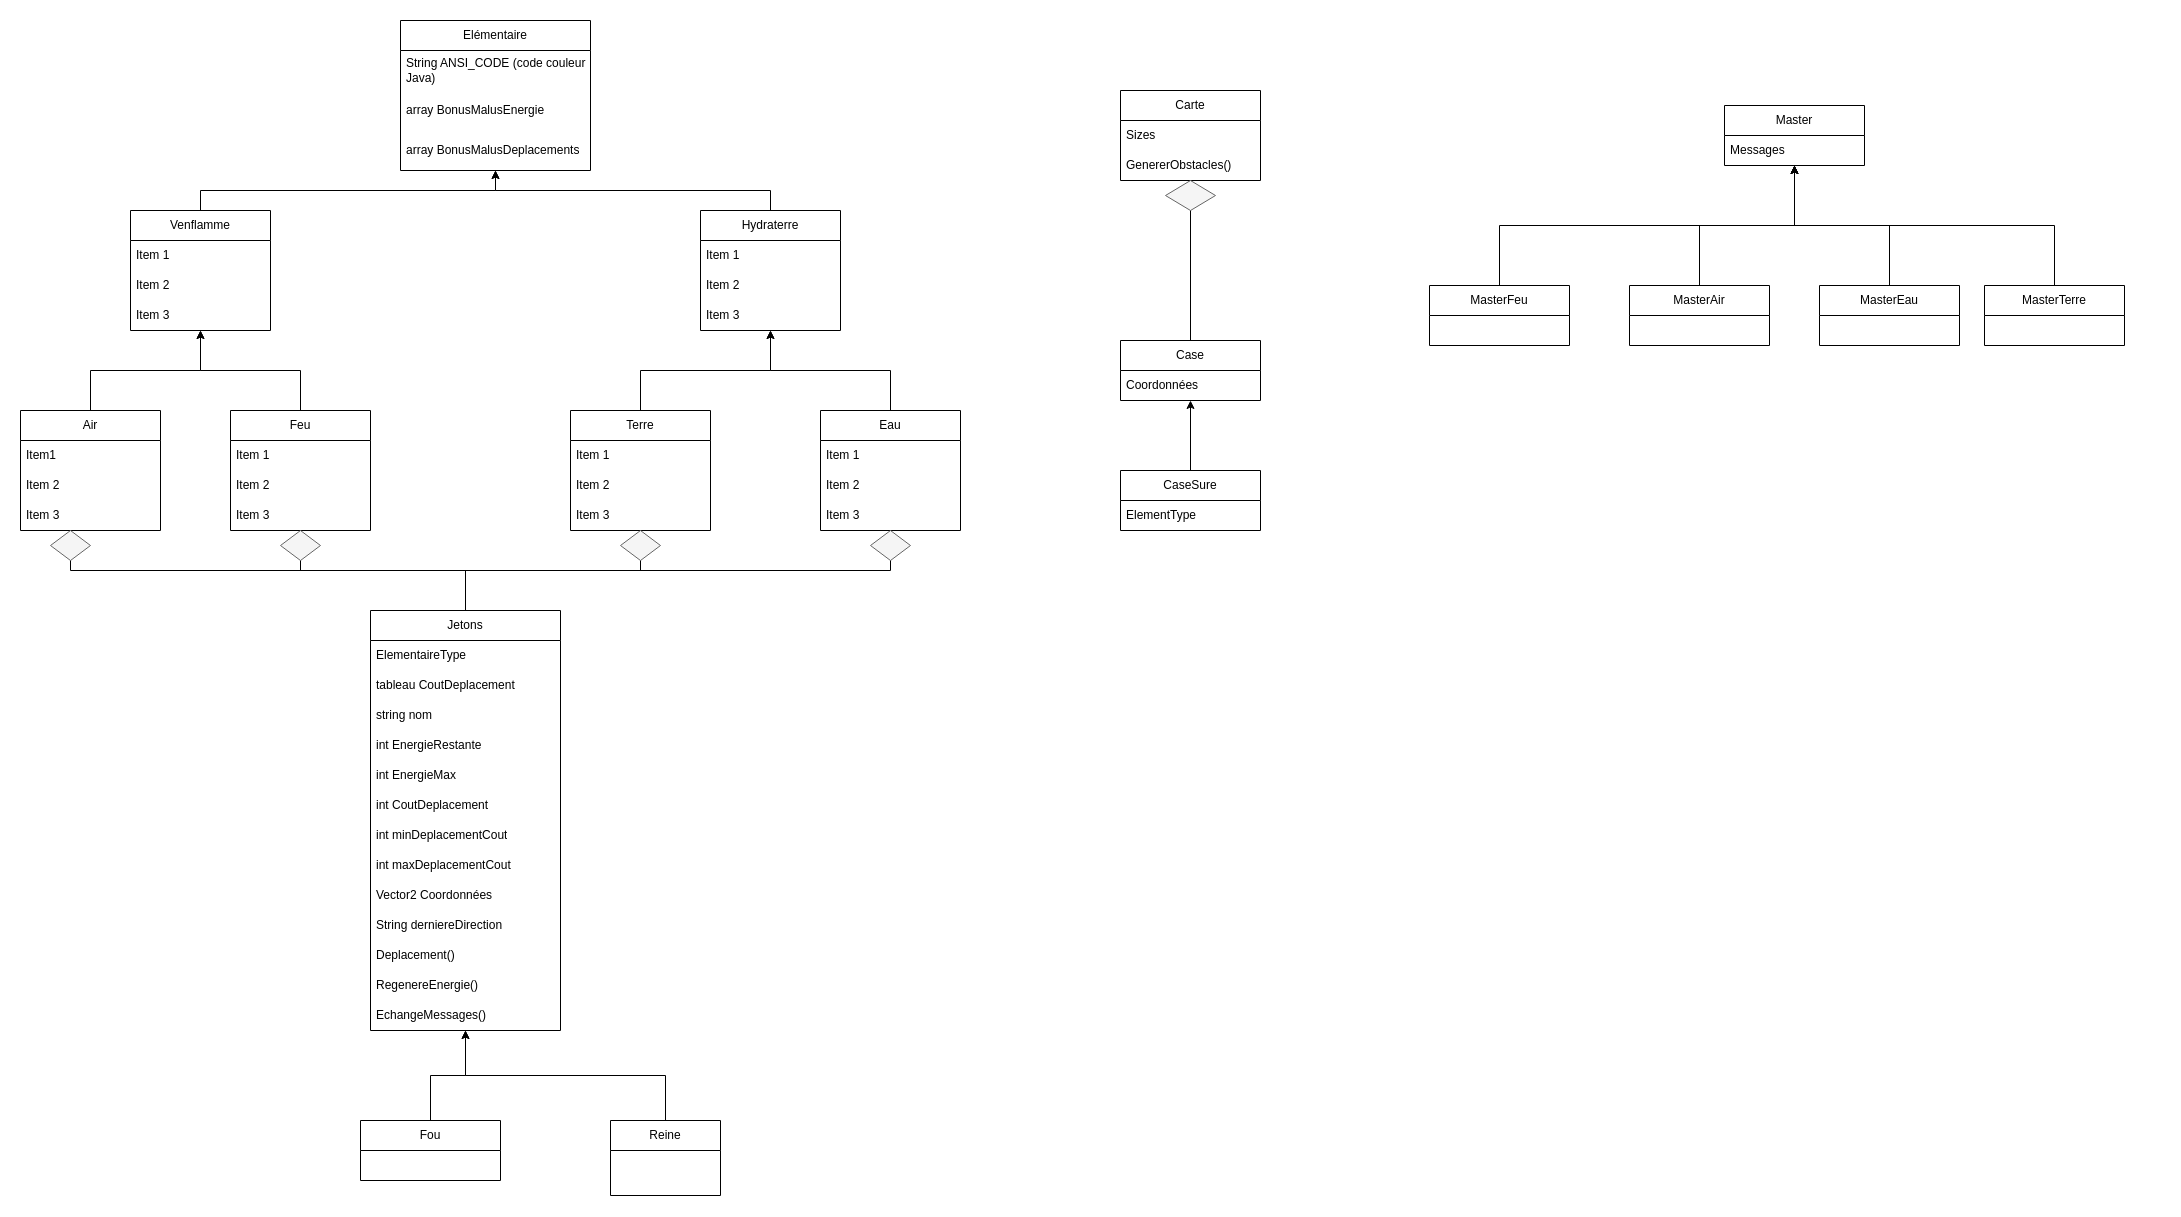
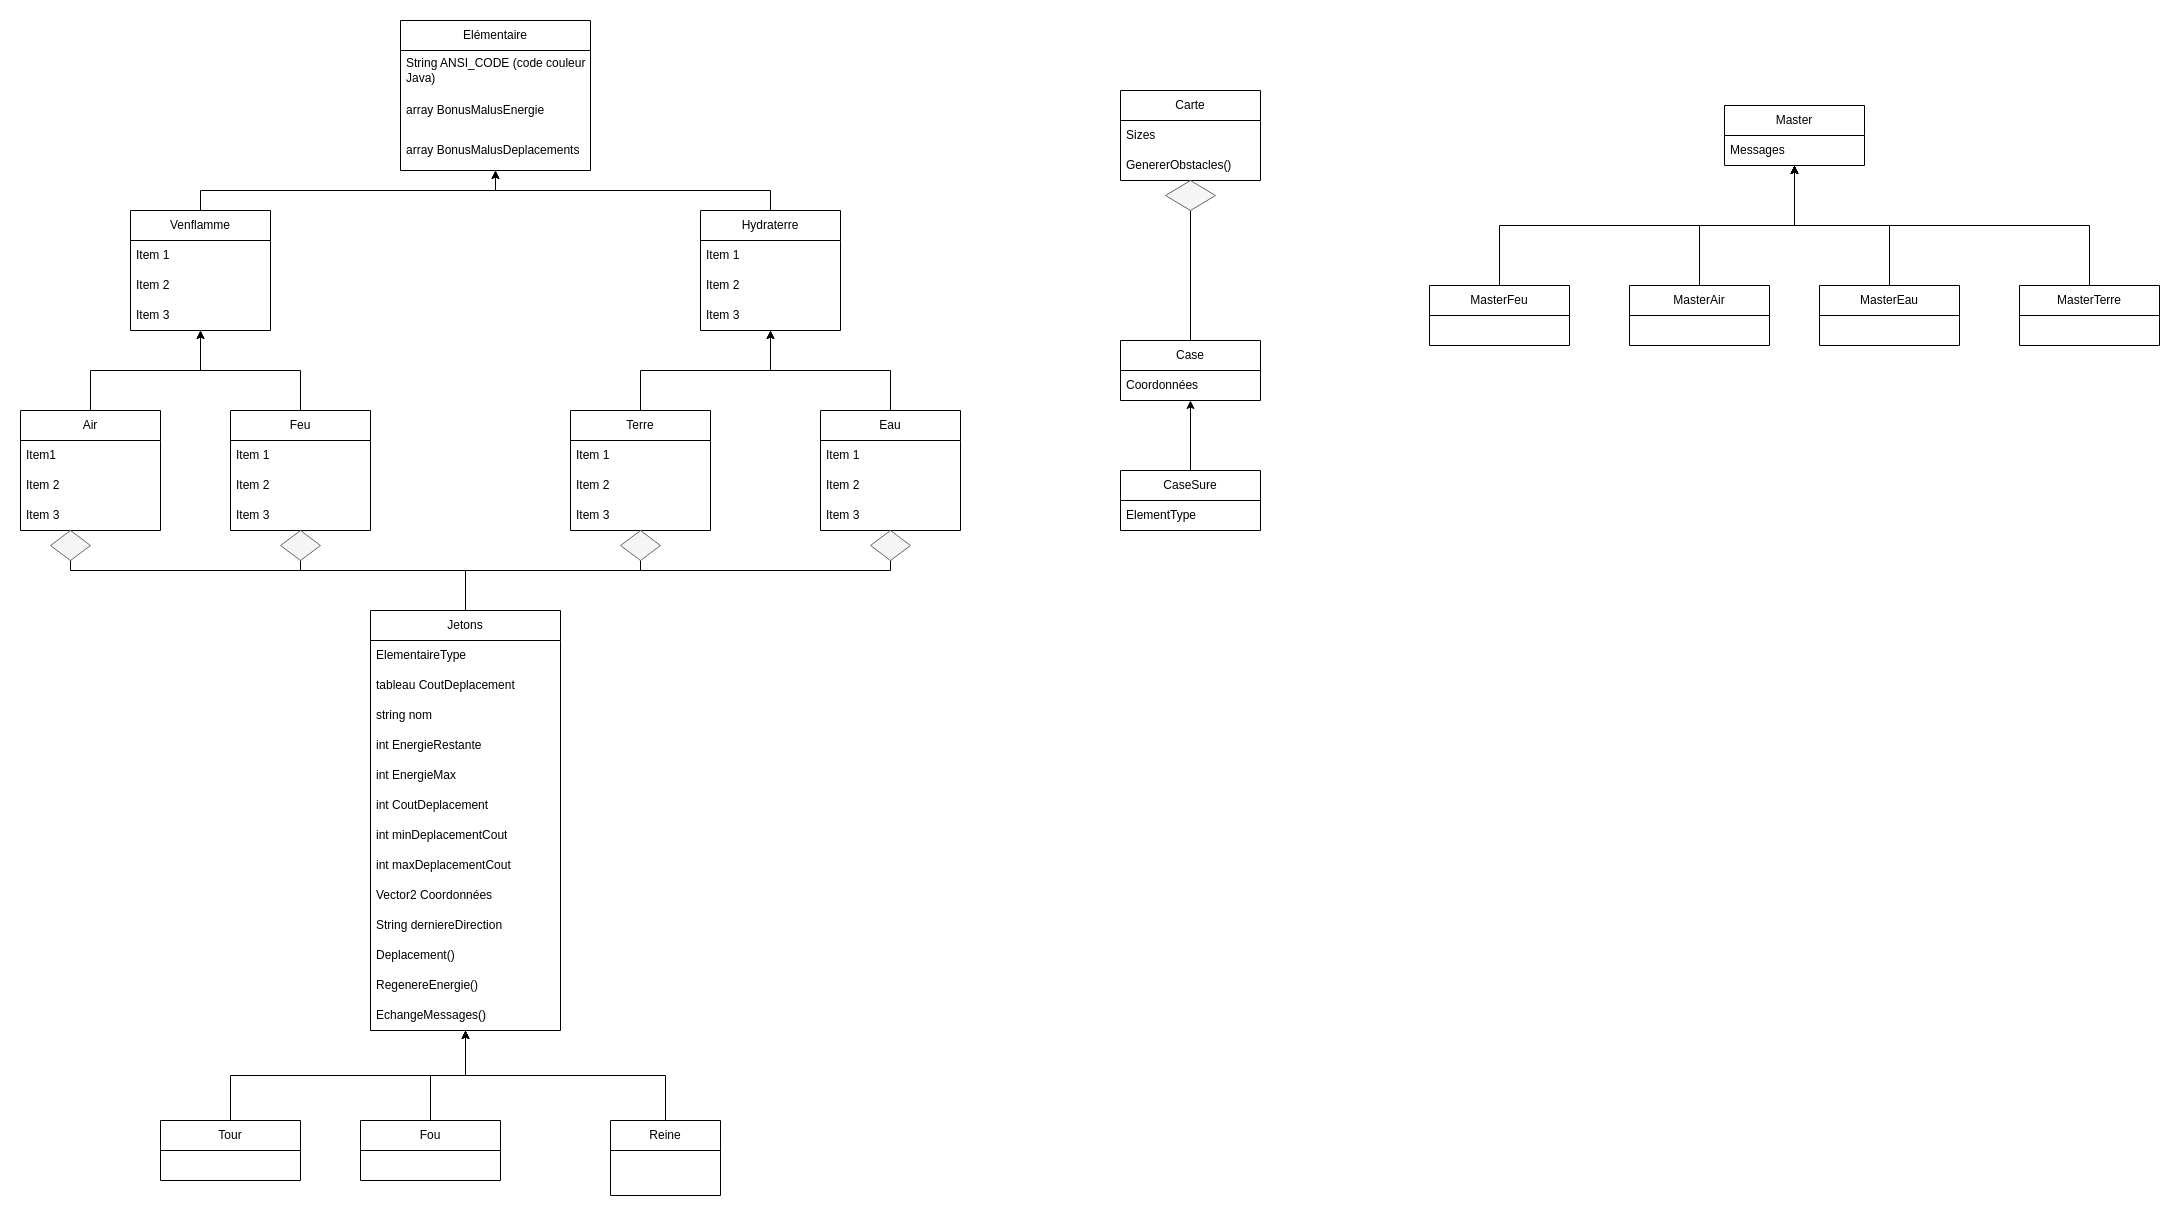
(2055, 316) -> (2090, 316)
none -> (307, 1076)
none -> (231, 1151)
